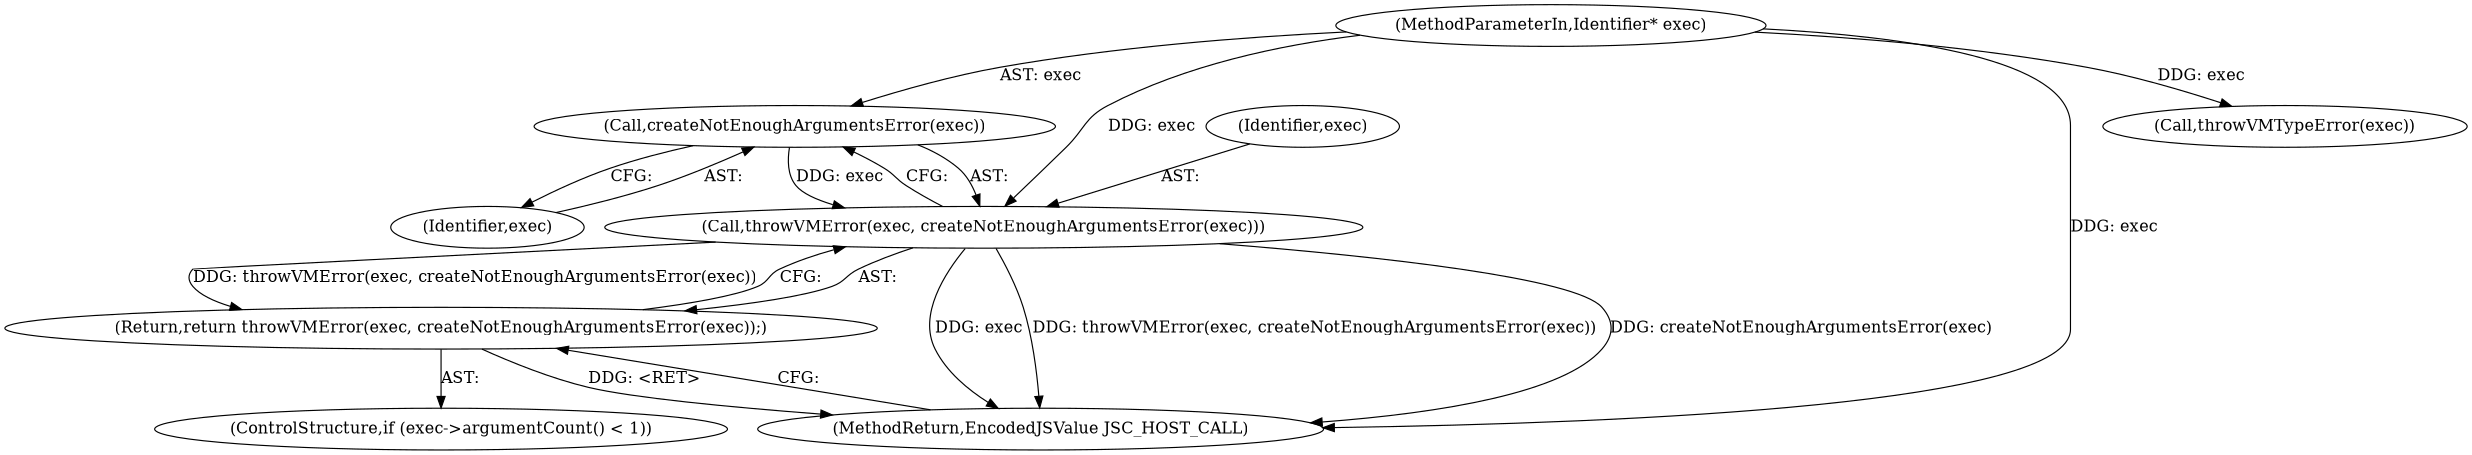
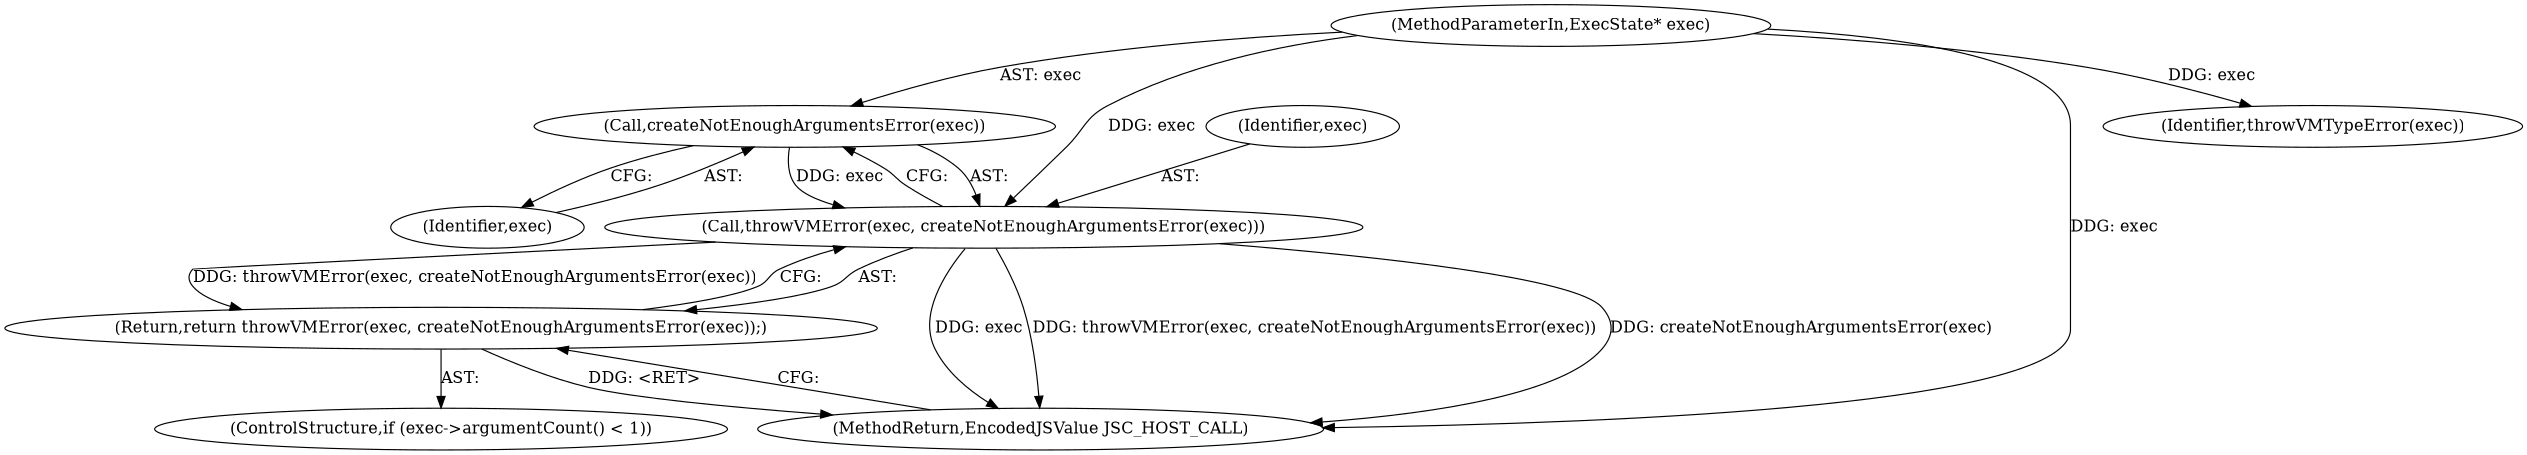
(1551, 26) -> (1551, 26)
(2285, 126) -> (2313, 126)
